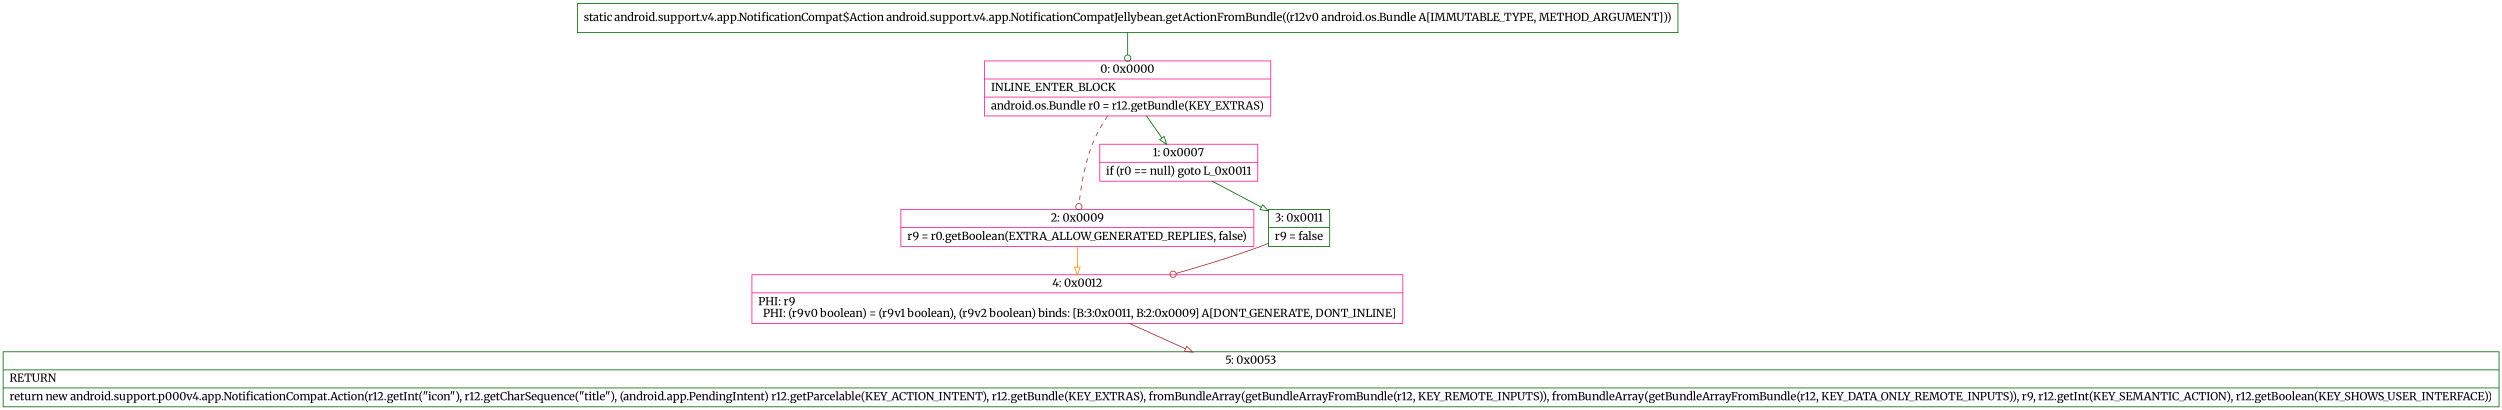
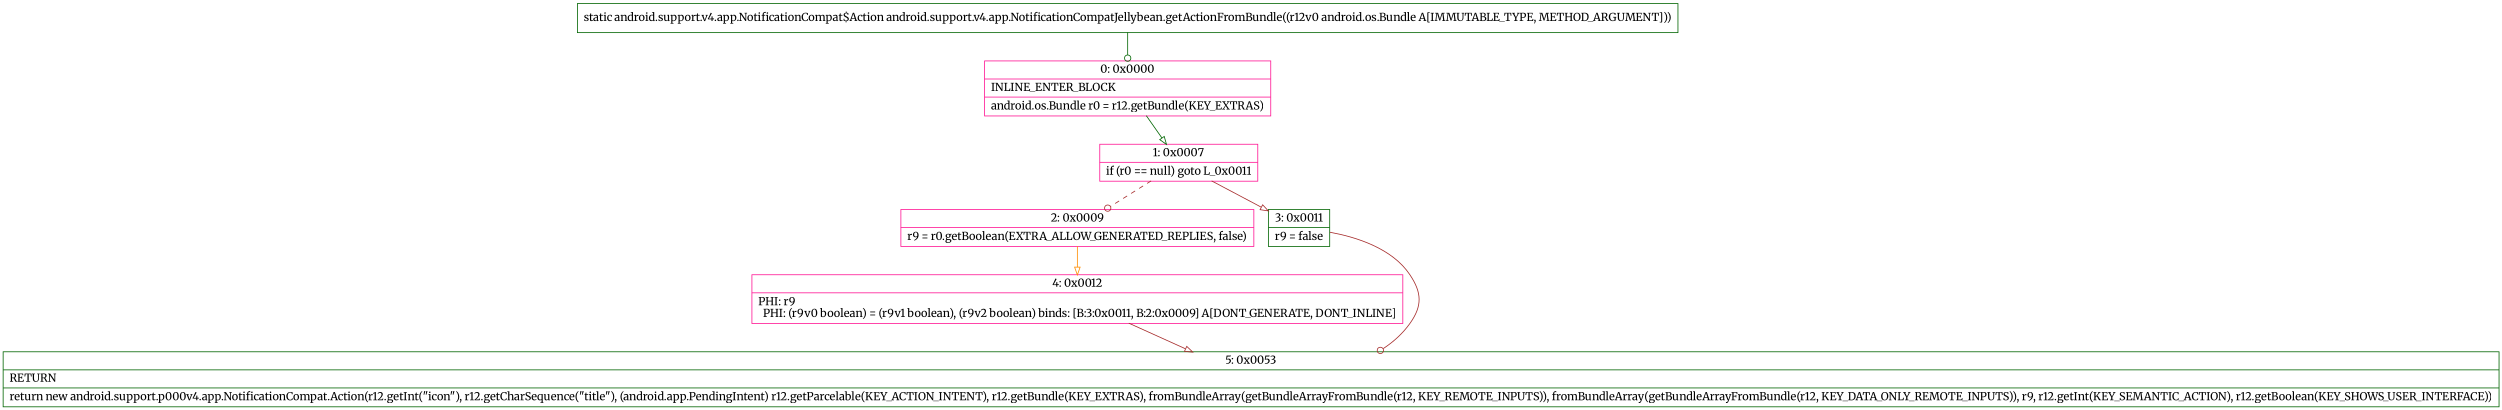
(1088, 158) -> (1131, 194)
(1236, 194) -> (1236, 194)
(1223, 259) -> (1409, 274)
